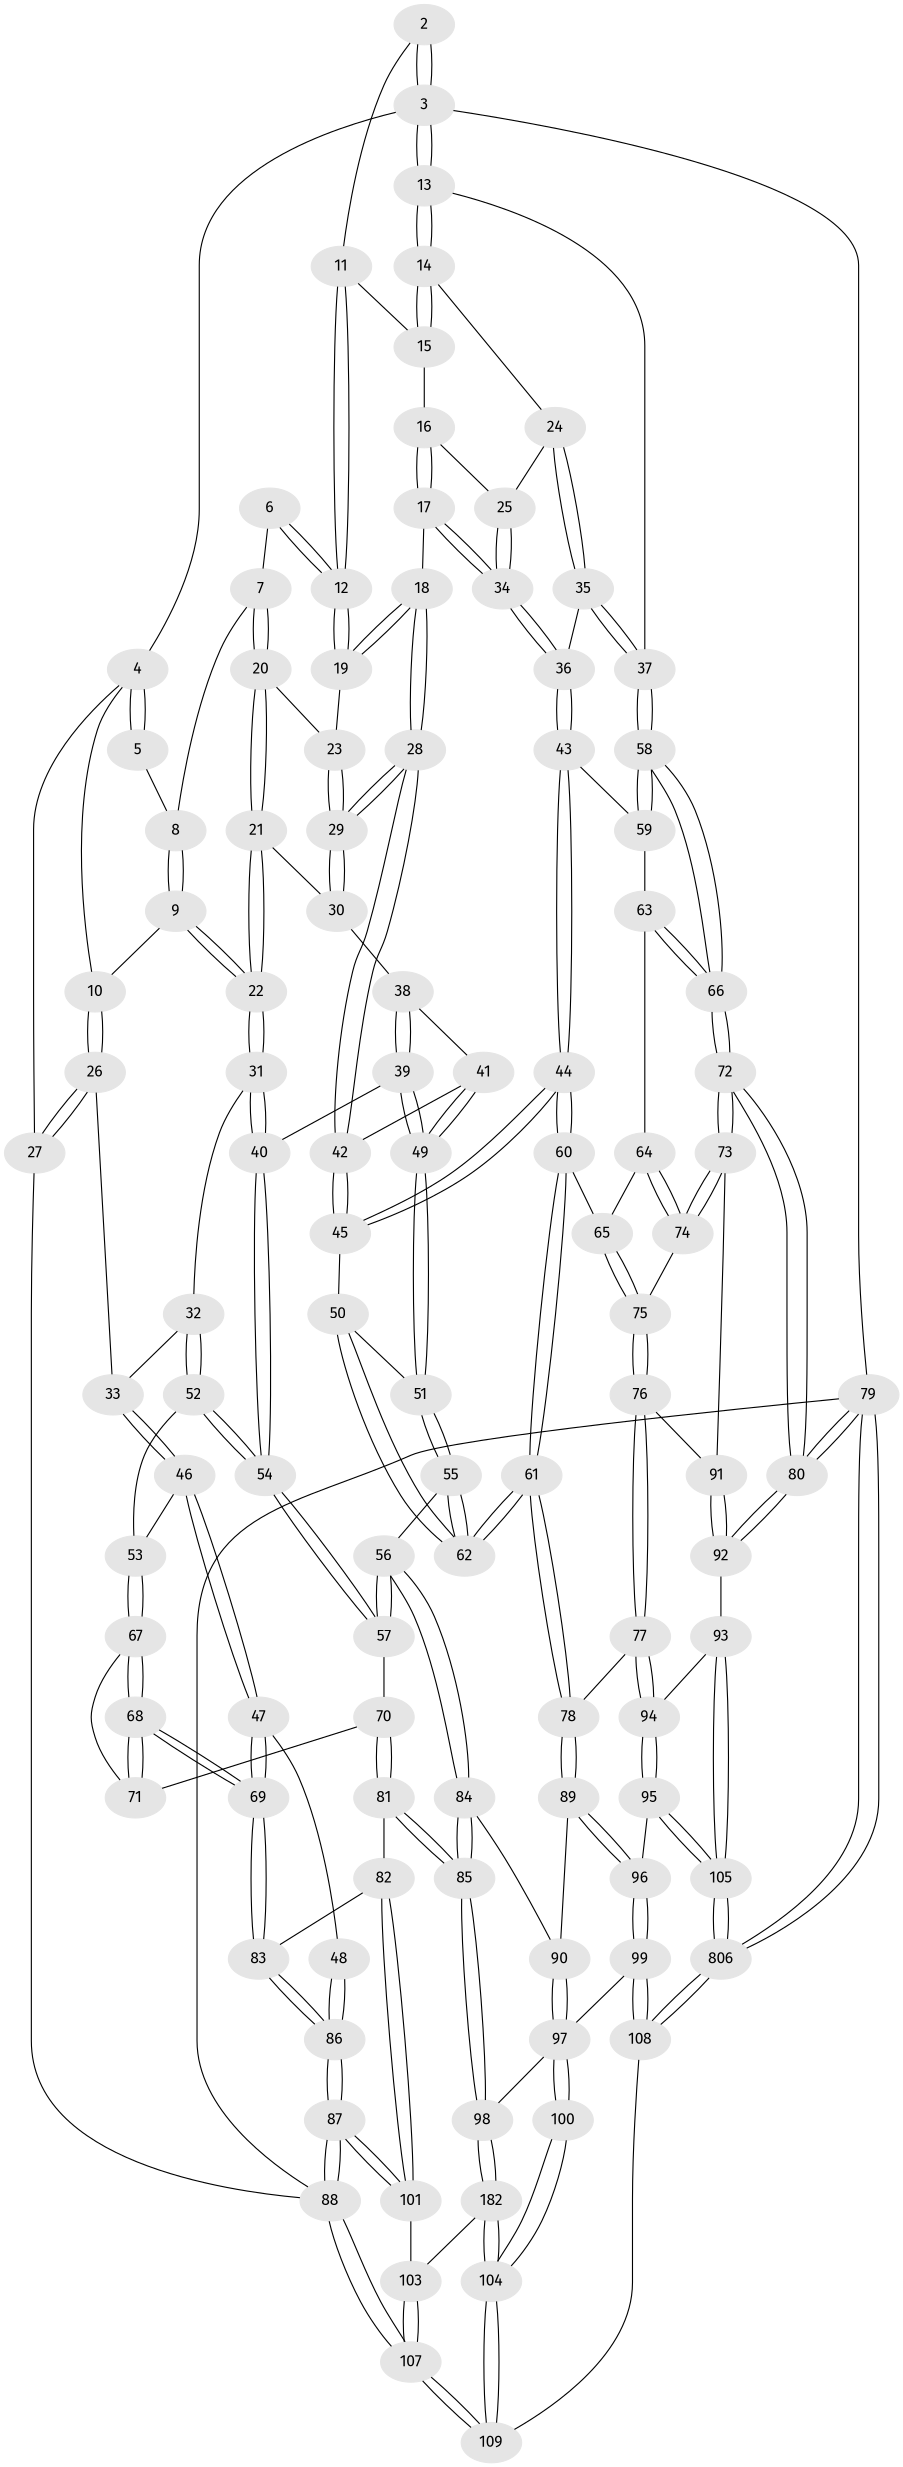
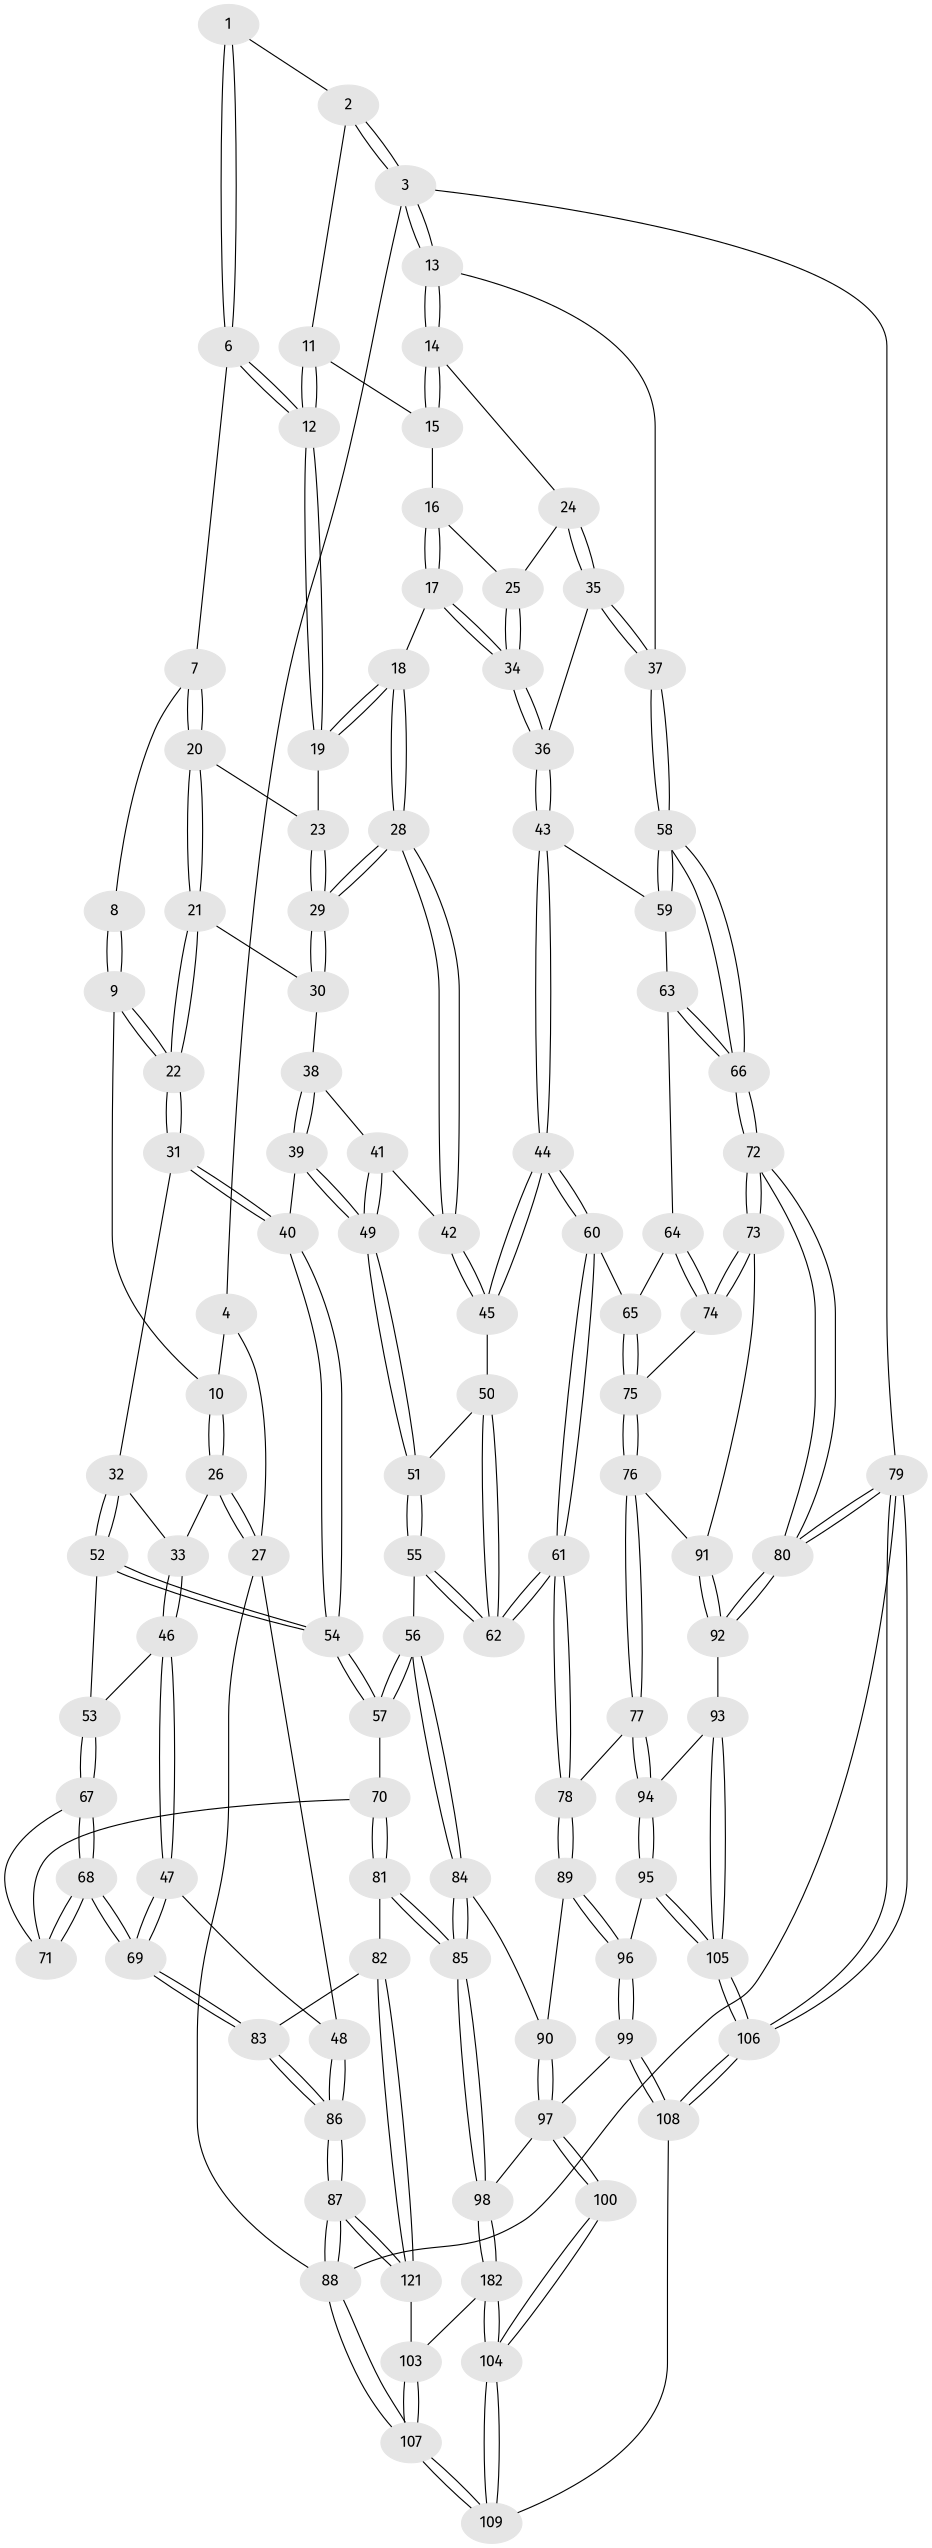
none -> (229, 25)
(138, 750) -> none
none -> (297, 1787)
(721, 1959) -> (749, 2040)
(411, 2201) -> (411, 2281)
